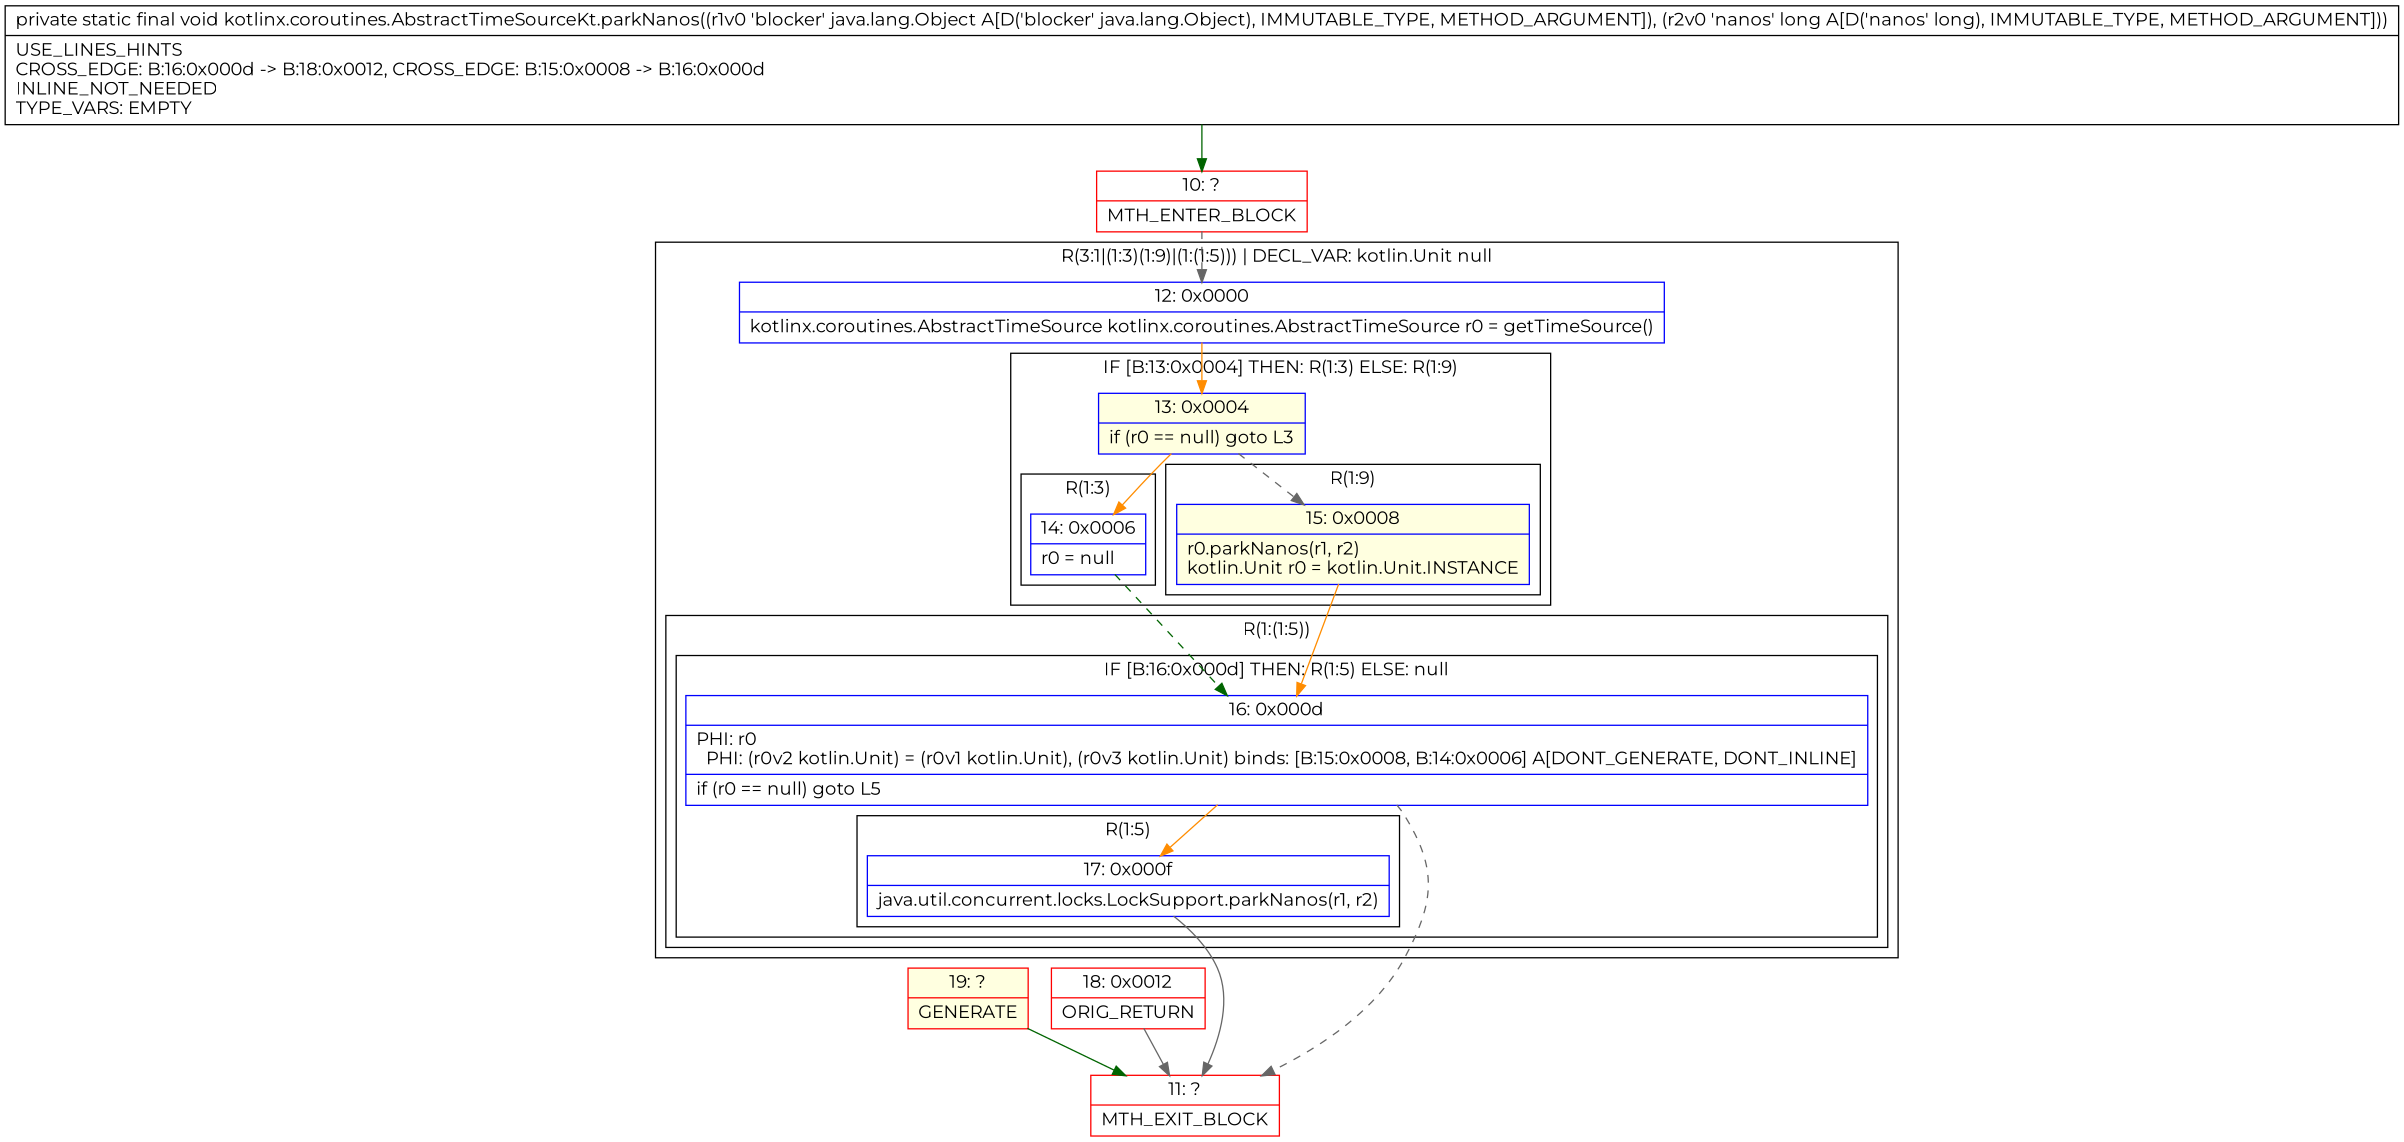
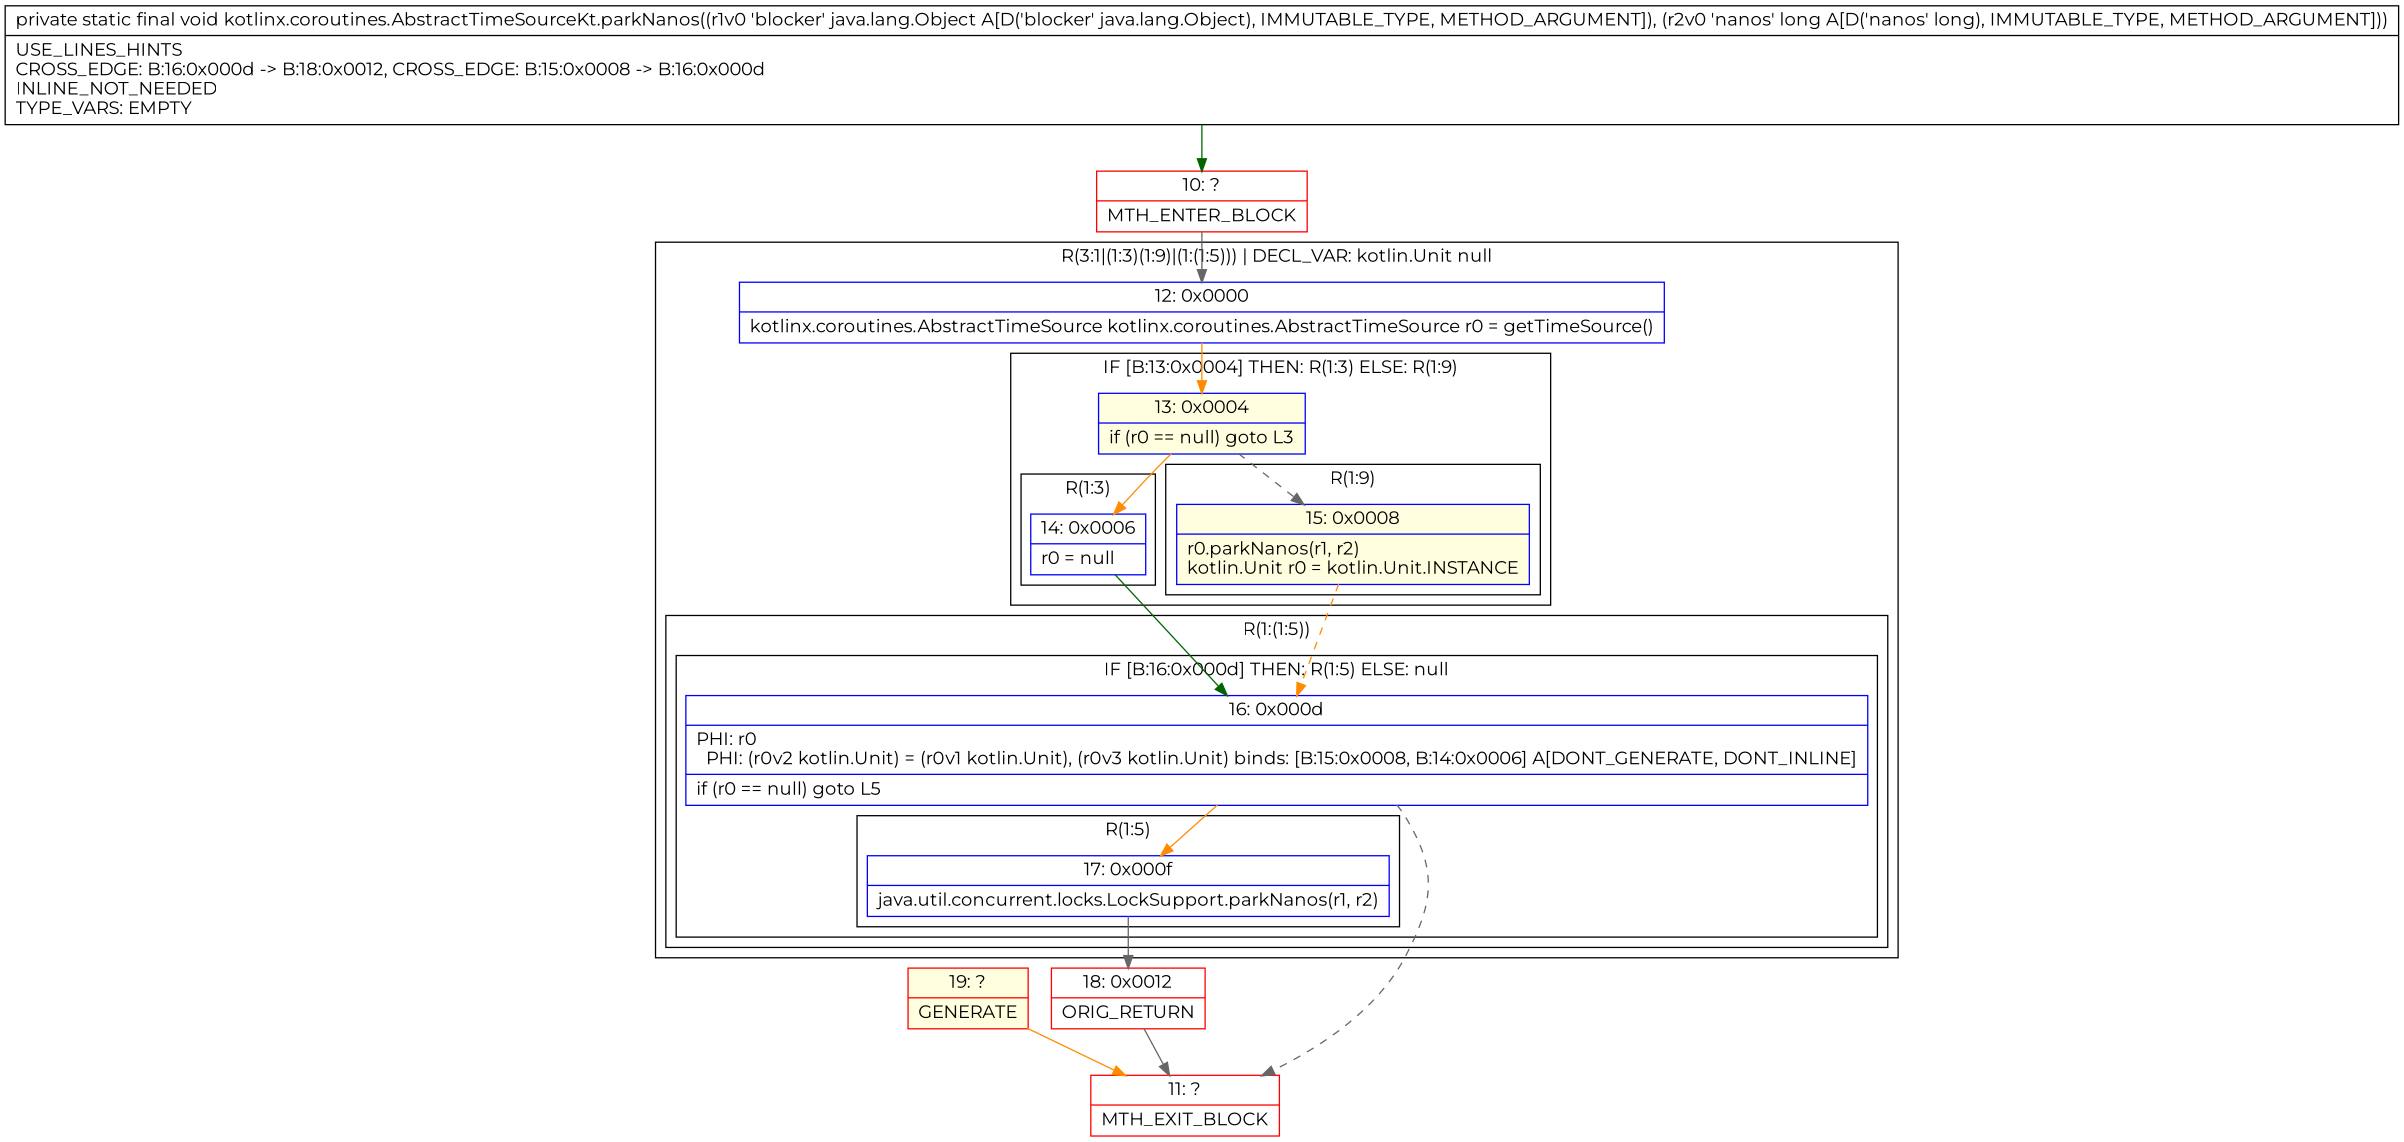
(1202, 250) -> (1202, 250)
(1167, 630) -> (1167, 630)
(1320, 634) -> (1320, 634)
(1222, 983) -> (1128, 936)
(1071, 1049) -> (1071, 1049)
